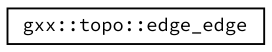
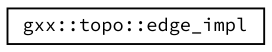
(136, 26) -> (136, 26)
